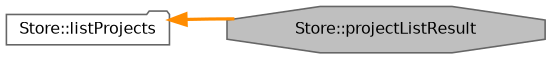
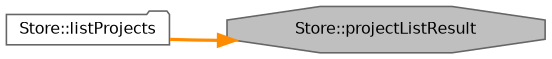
(210, 19) -> (194, 40)
